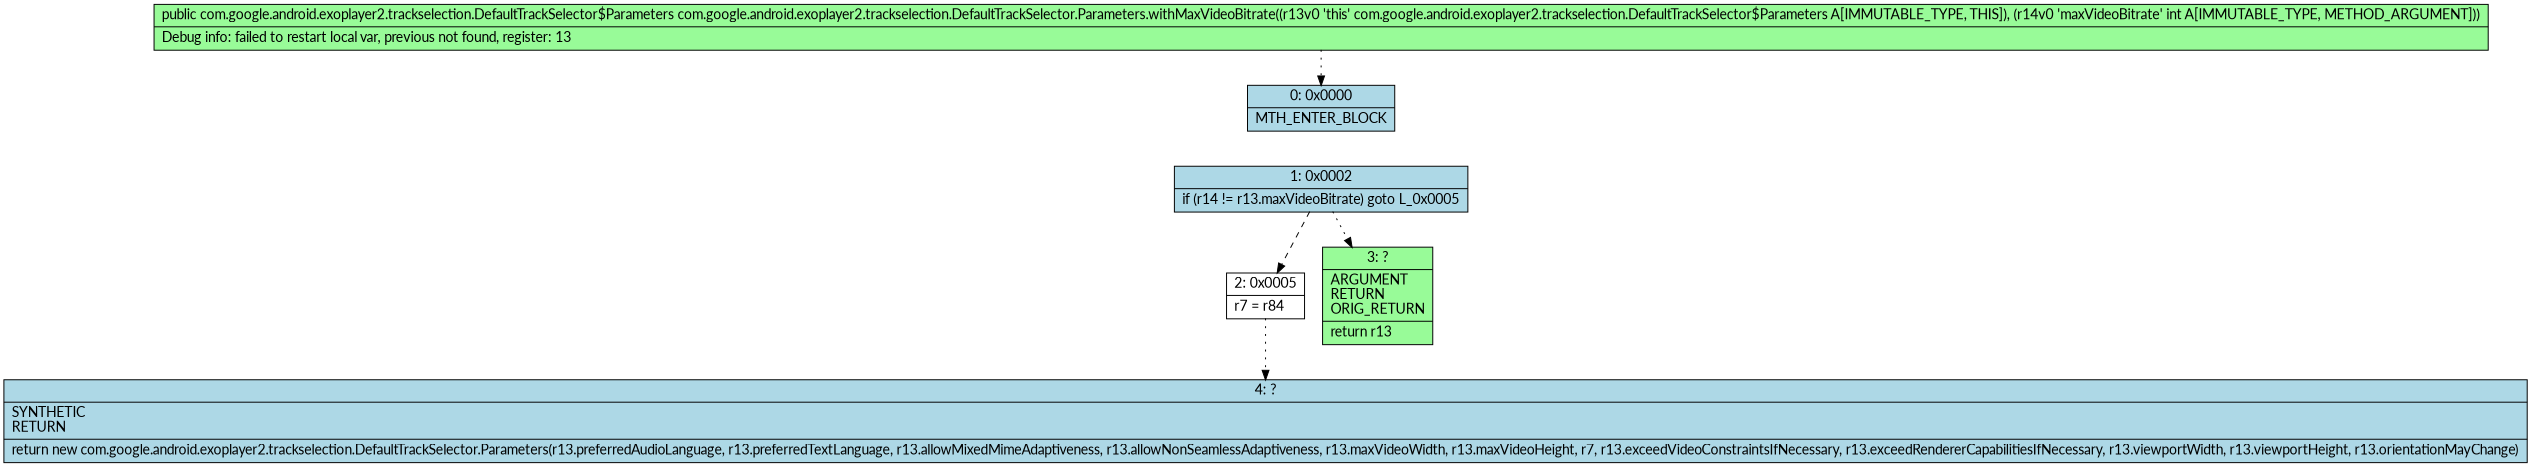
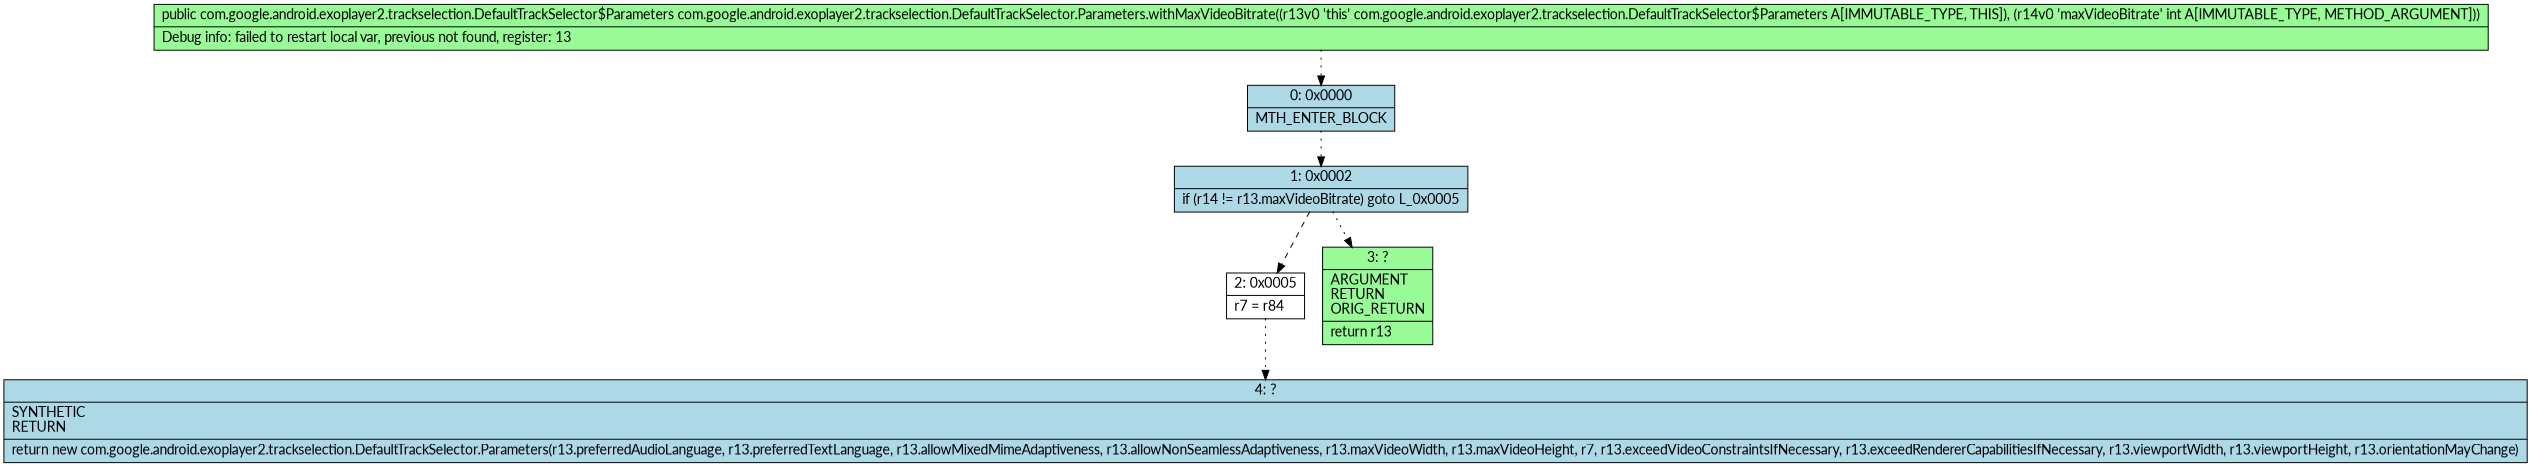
none -> (1321, 144)
